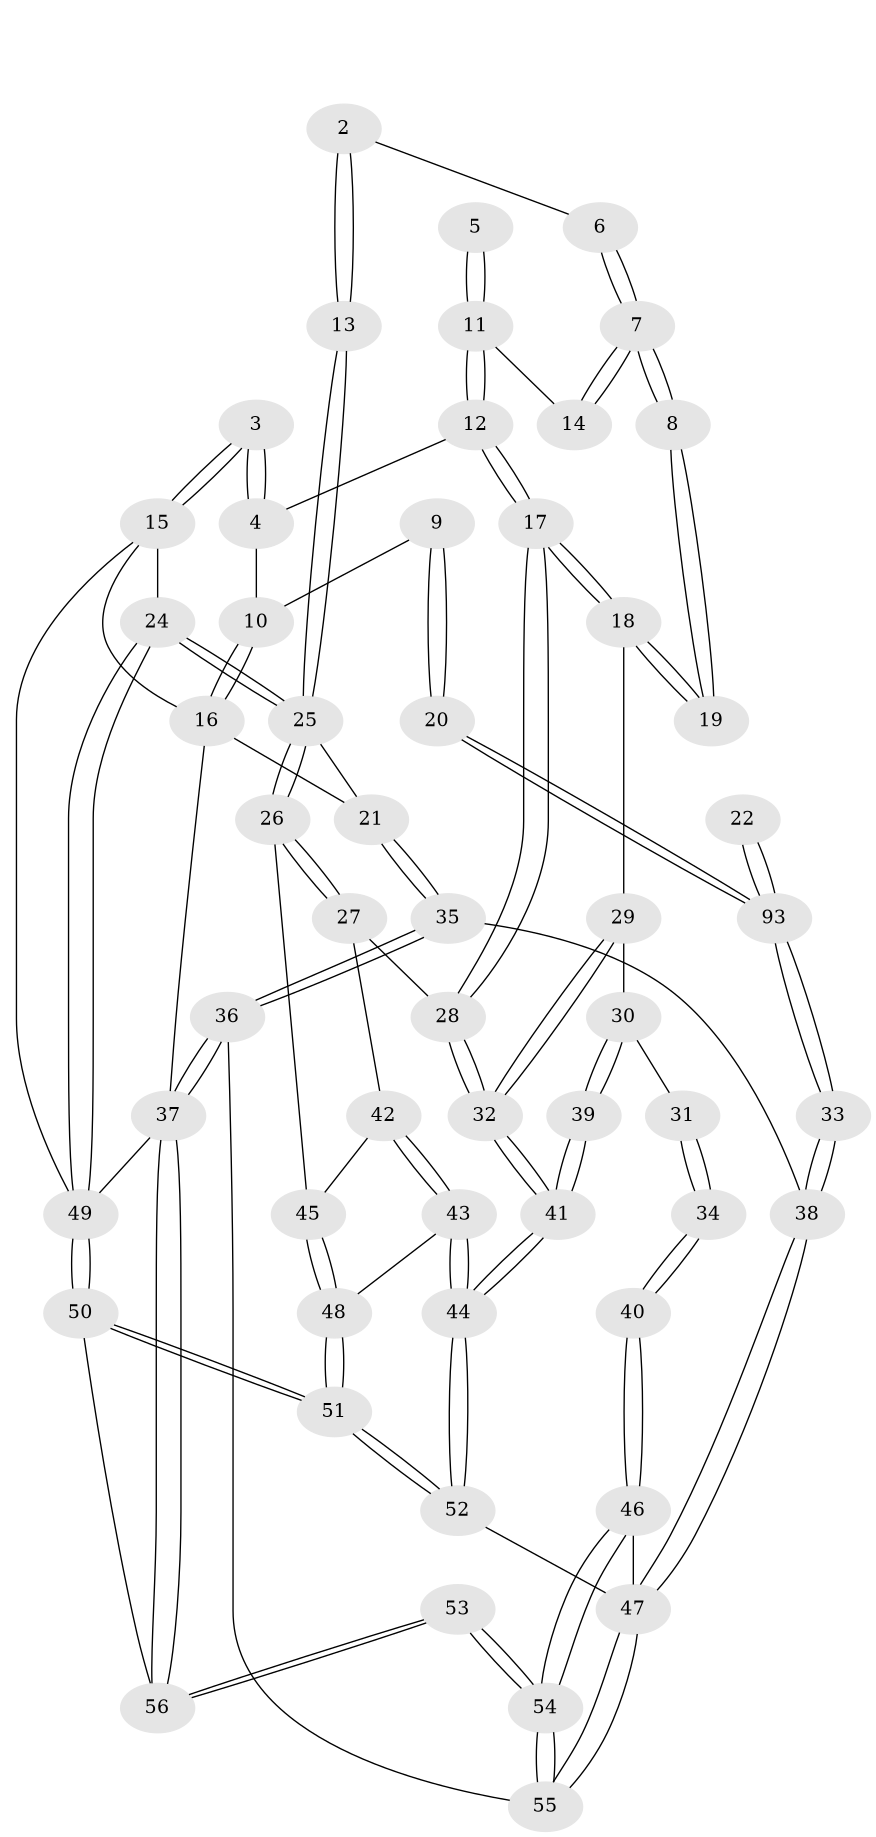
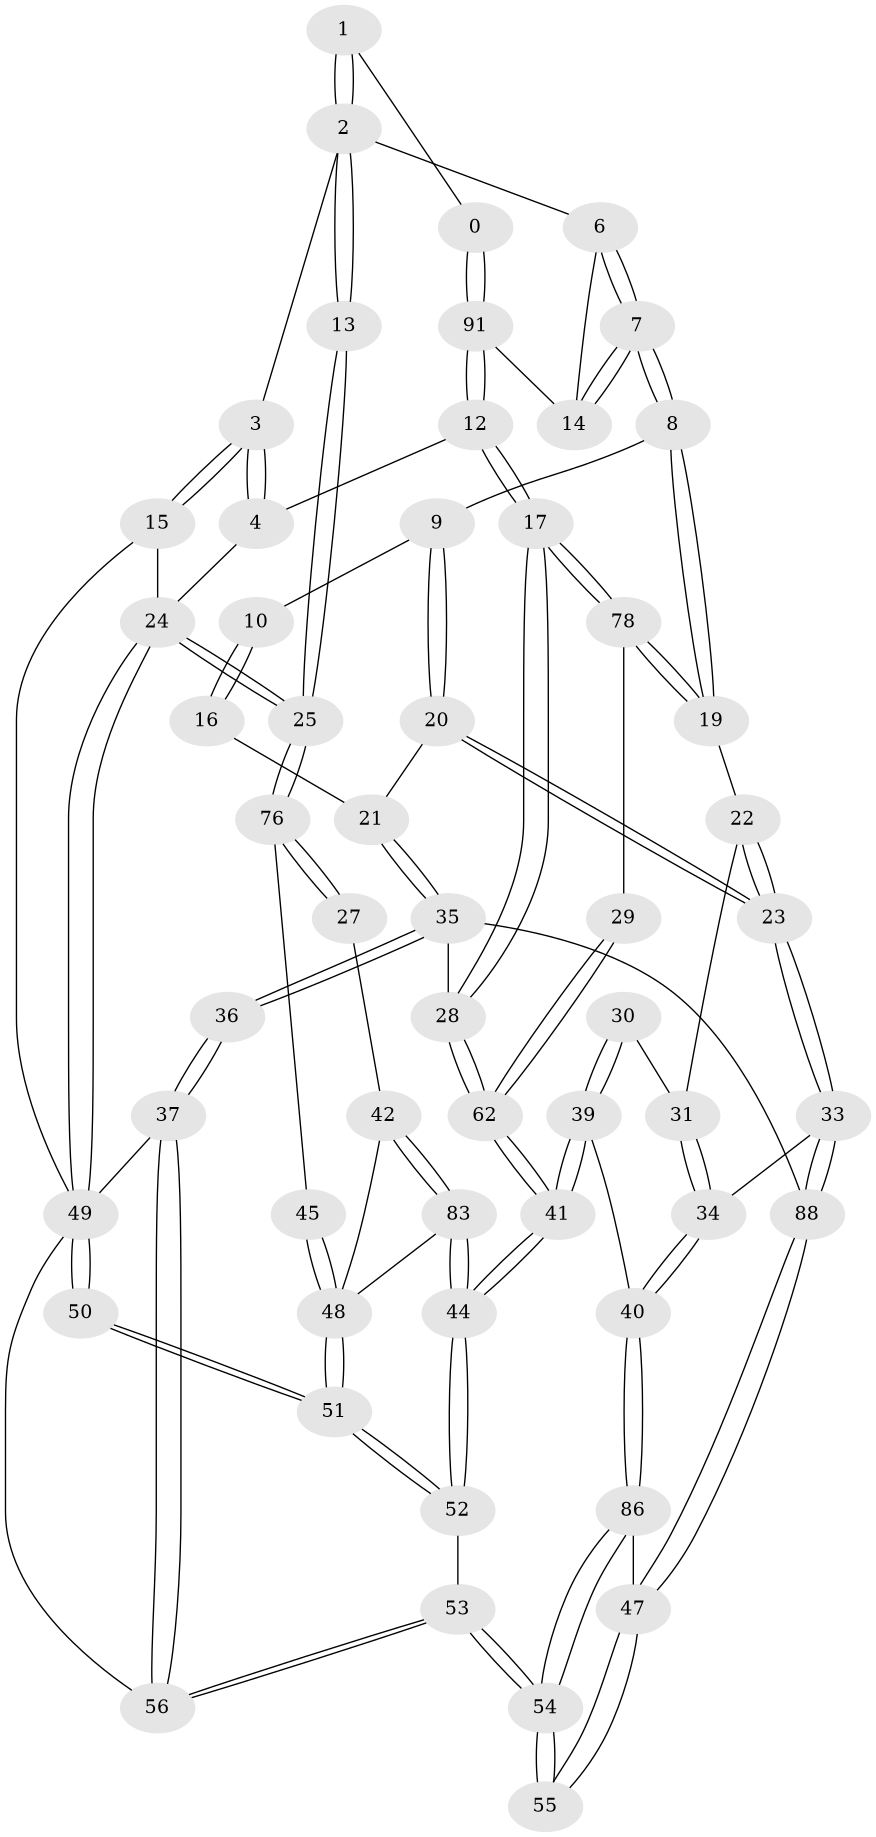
none -> (344, 30)
(476, 228) -> (476, 228)
none -> (300, 277)
(476, 326) -> (476, 326)
none -> (585, 326)
none -> (555, 474)
(256, 573) -> (207, 573)
(624, 622) -> (624, 622)
(105, 638) -> none
(339, 770) -> (404, 770)
none -> (727, 771)
(273, 820) -> (273, 820)
(185, 918) -> none
(775, 918) -> (775, 918)
(399, 968) -> (448, 968)
none -> (710, 968)
(624, 973) -> none
(485, 1116) -> (485, 1116)
(346, 1165) -> (364, 1216)
none -> (771, 1165)
none -> (613, 1213)
(459, 1215) -> (459, 1215)
(807, 1215) -> (807, 1215)
(233, 1507) -> none
(633, 1511) -> (633, 1511)
(112, 1512) -> (5, 1481)
(546, 1560) -> (458, 1560)
